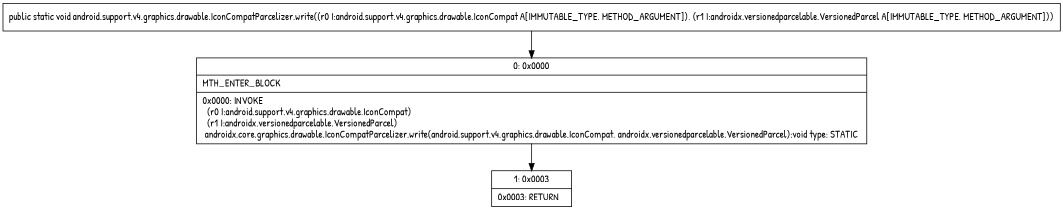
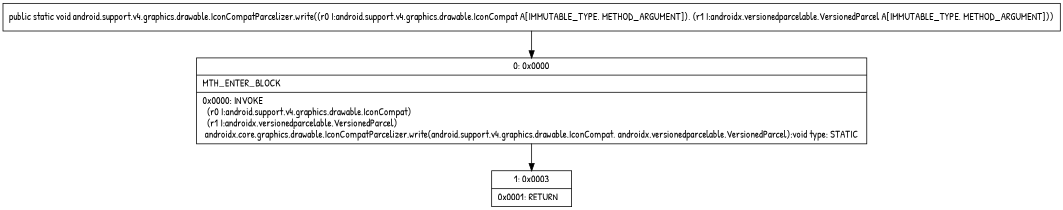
(532, 197) -> (532, 197)
